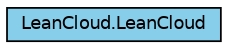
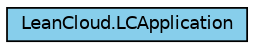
(114, 25) -> (127, 25)
